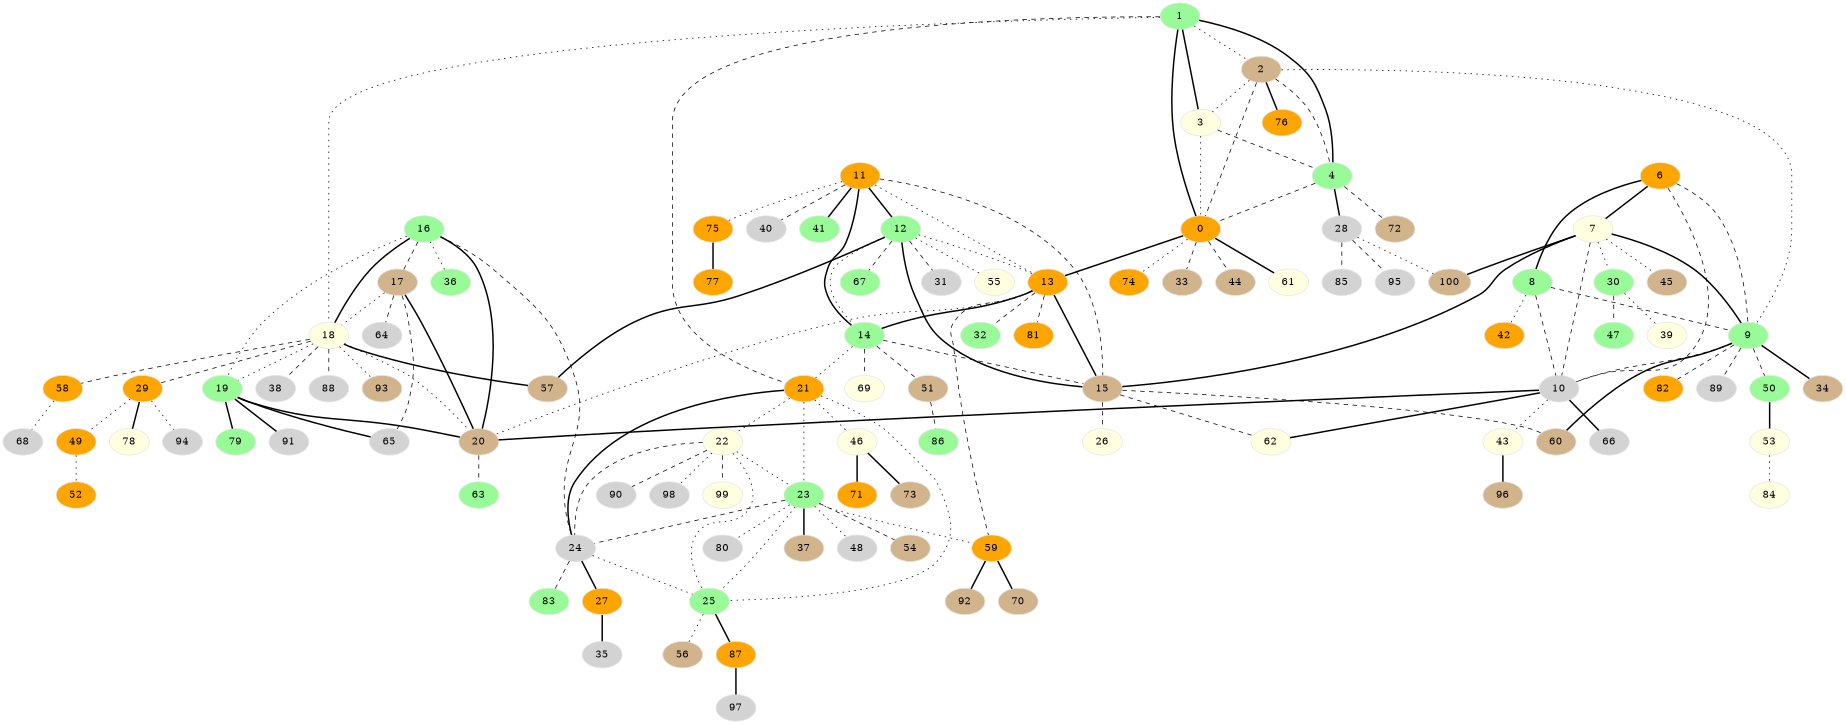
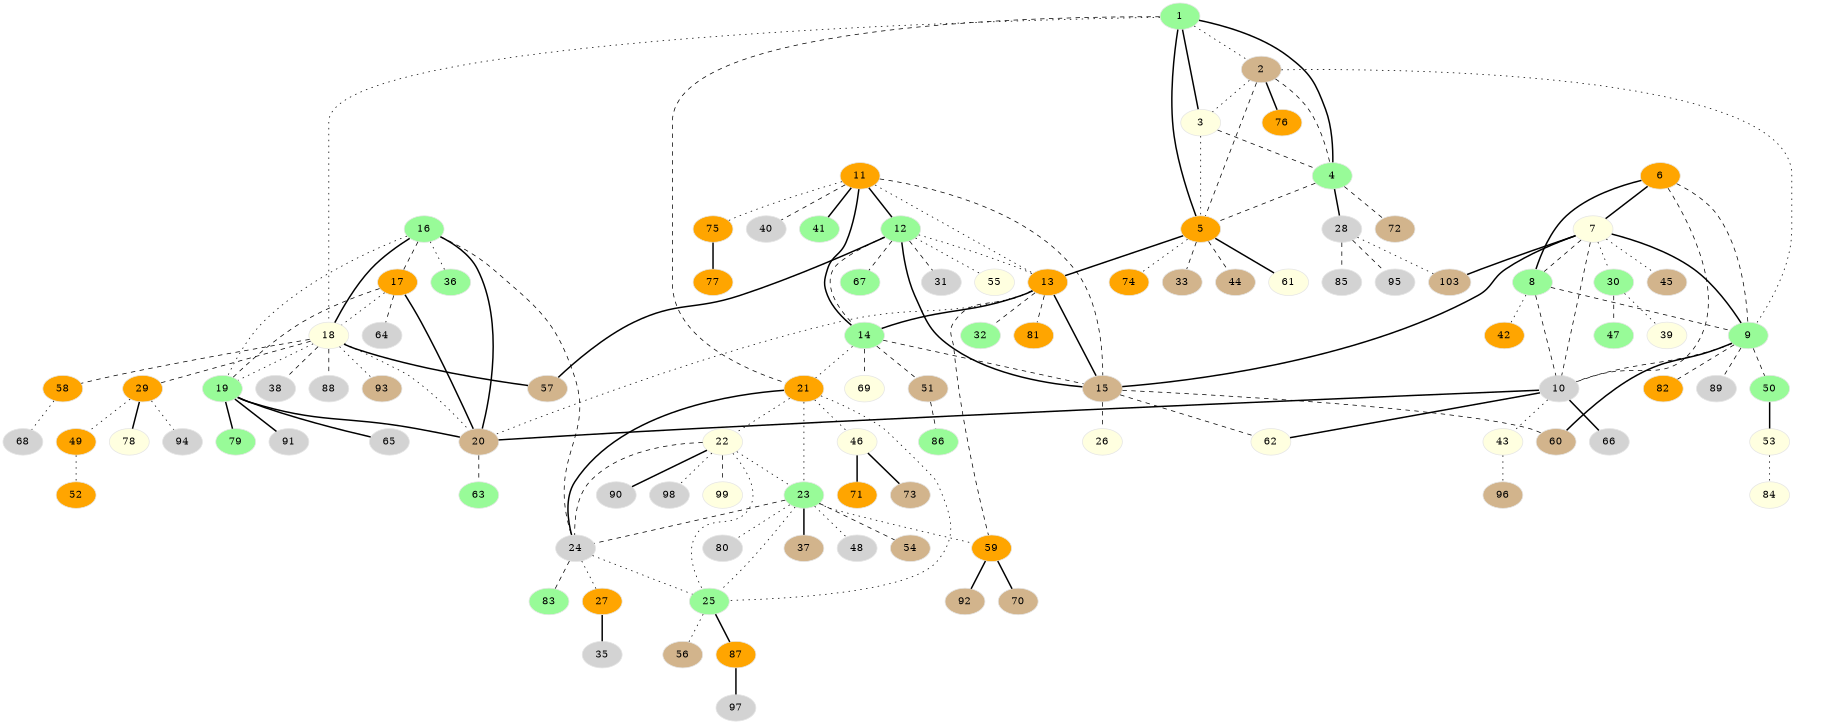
(1201, 229) -> (1201, 229)
none -> (1563, 256)
(833, 270) -> (833, 270)
(398, 282) -> (398, 282)
(1450, 282) -> (1450, 282)
(413, 360) -> (301, 323)
(1823, 389) -> none
(669, 468) -> (669, 468)
(1503, 469) -> (1503, 469)
(589, 575) -> (589, 575)
